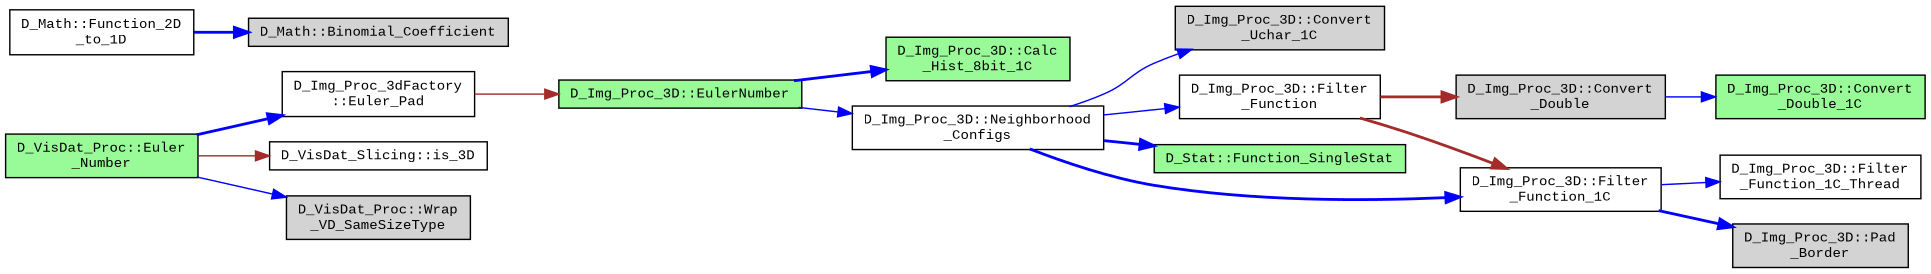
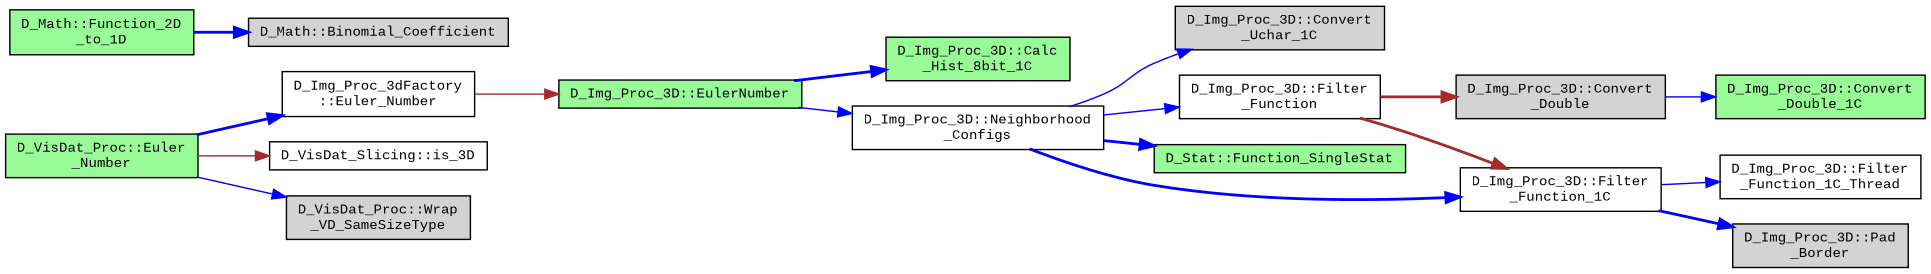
(102, 32) -> (102, 32)
(378, 94) -> (378, 94)
